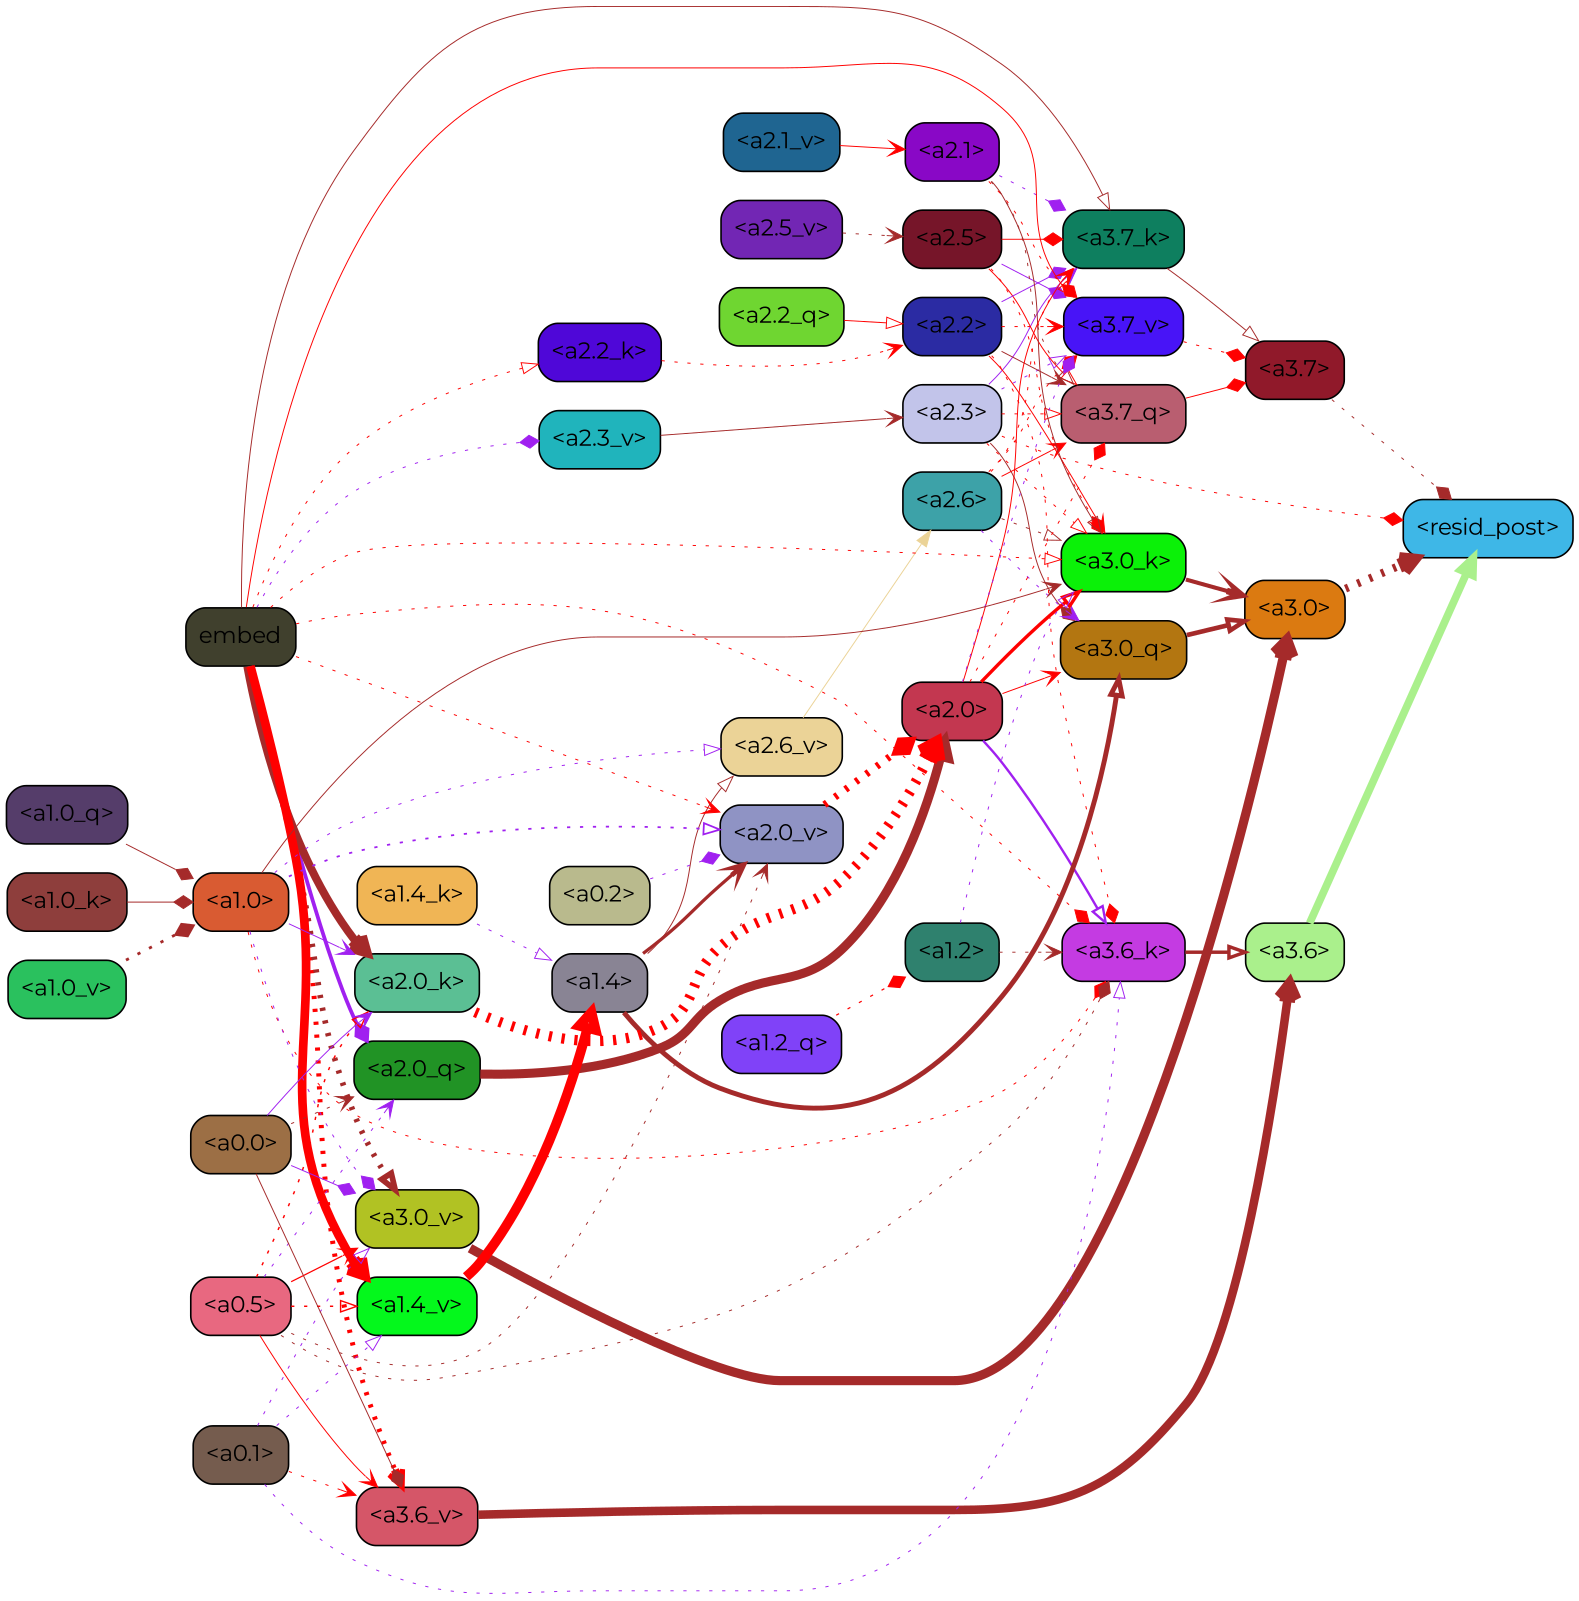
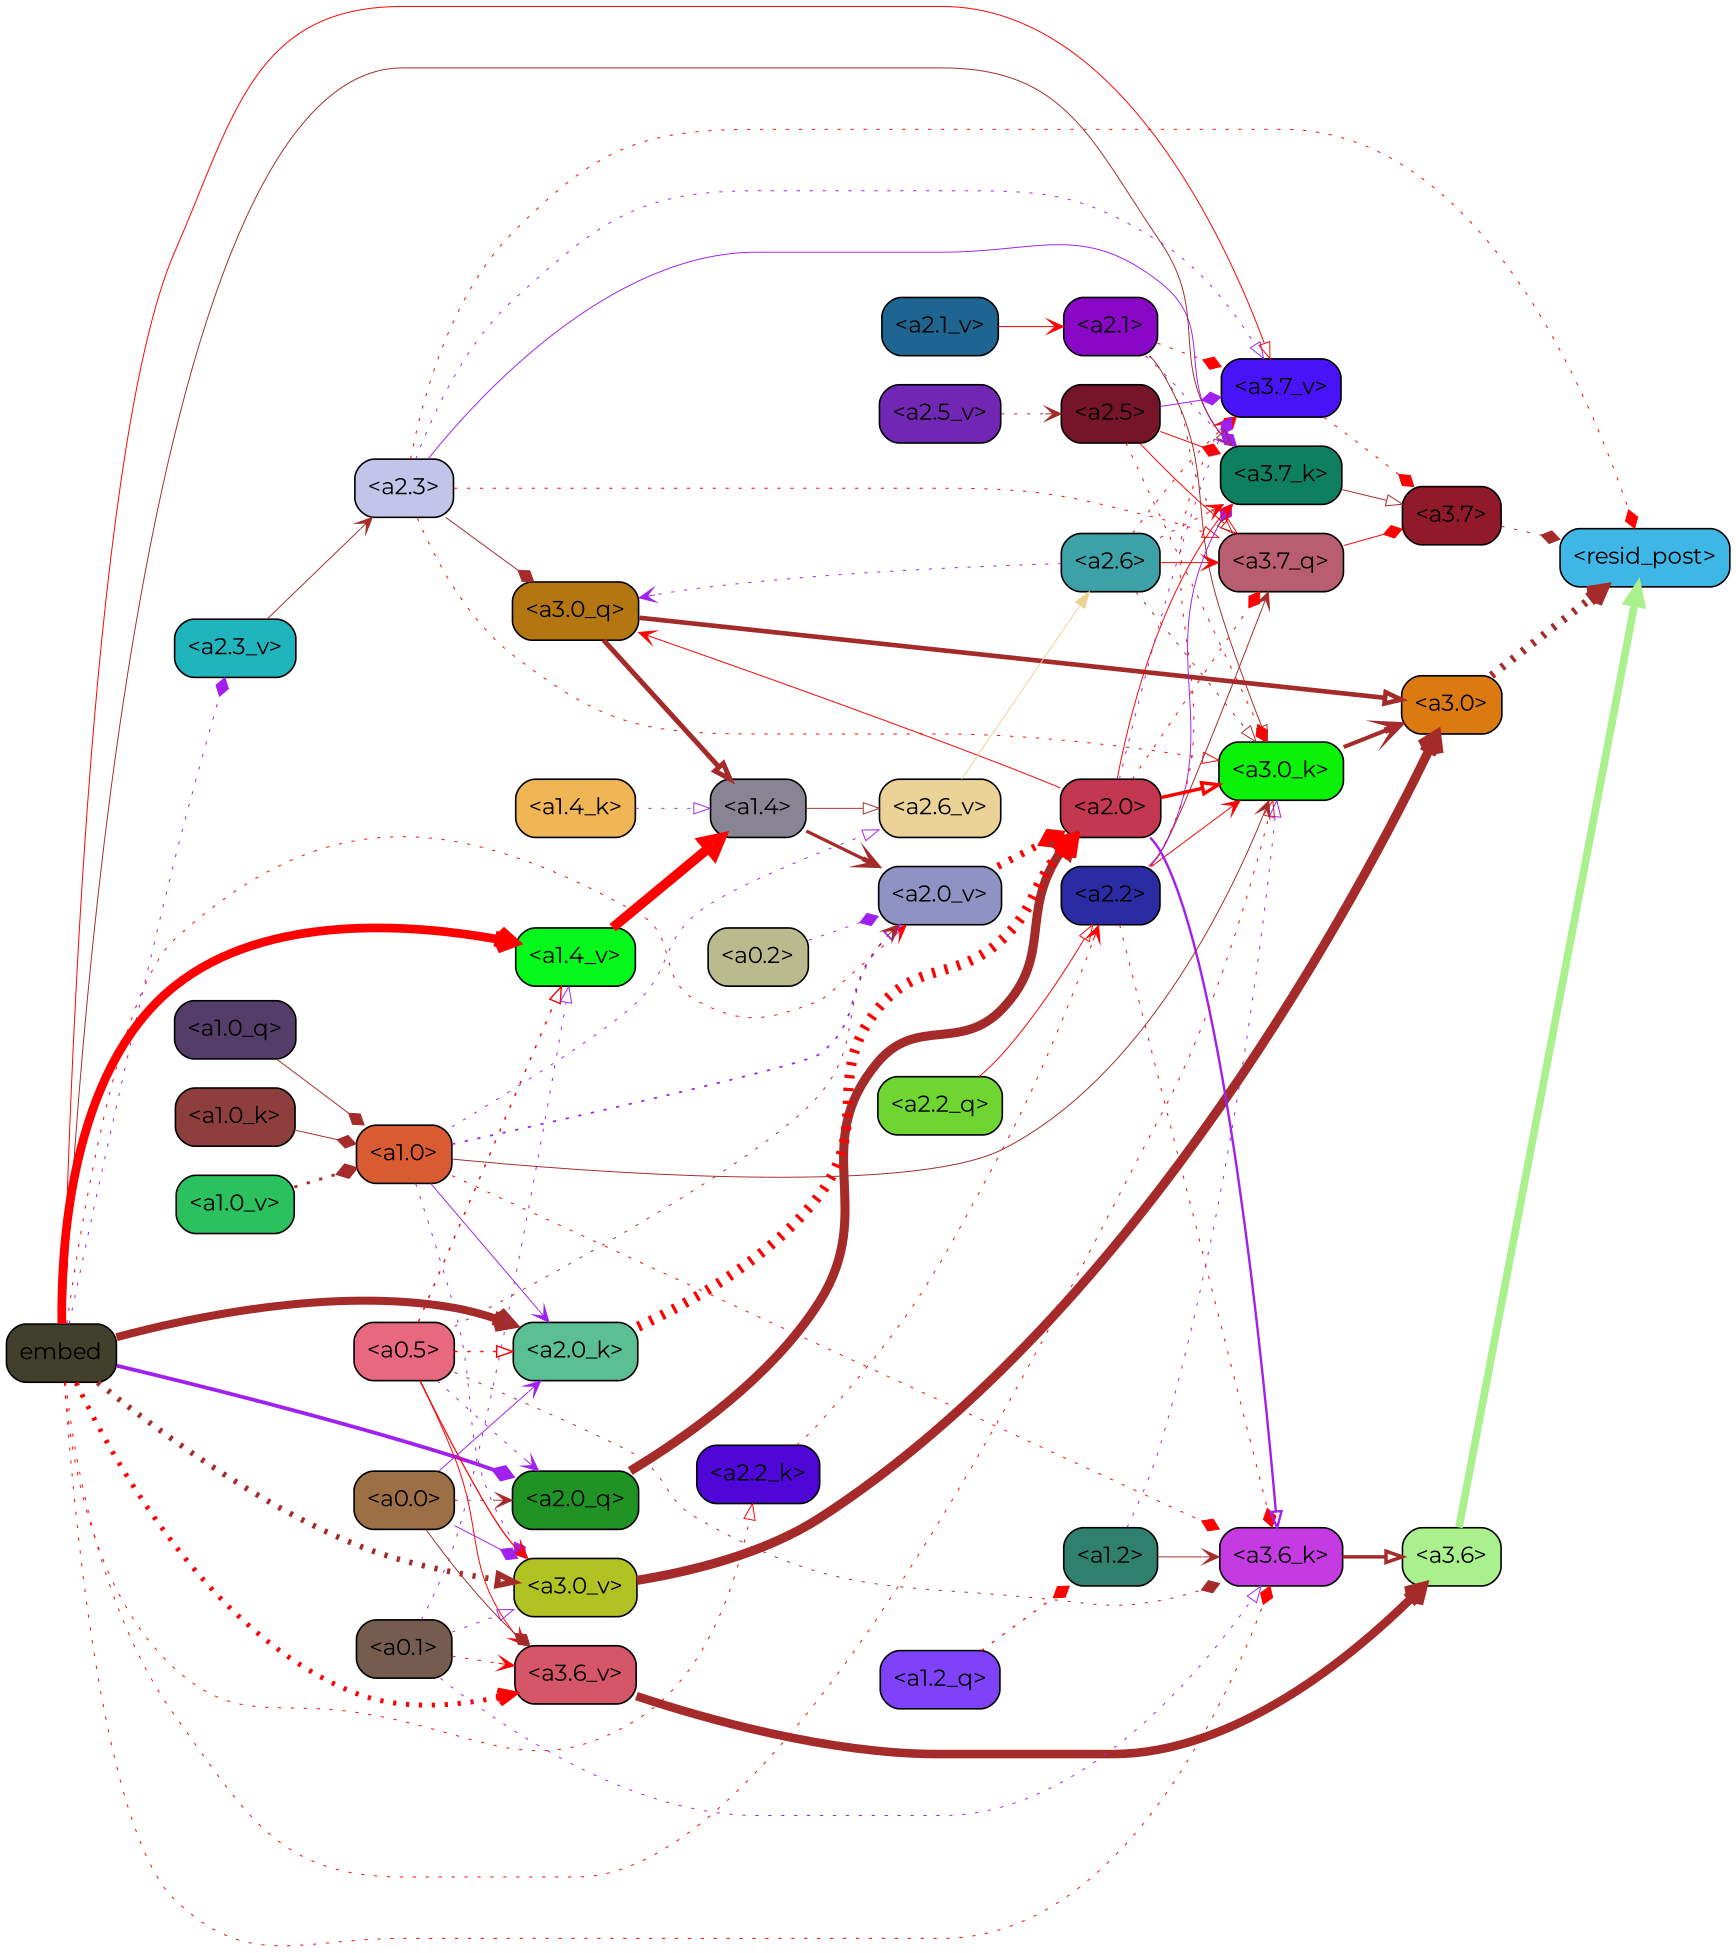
(1021, 952) -> (1180, 1557)
(961, 1041) -> (661, 704)
